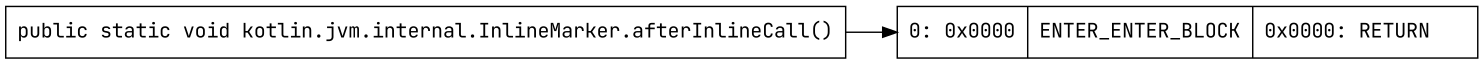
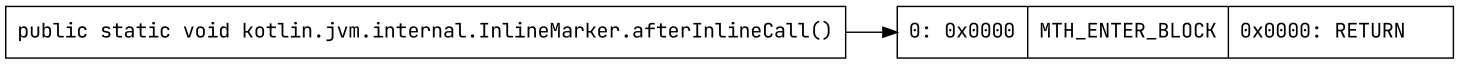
(1140, 32) -> (1128, 32)
